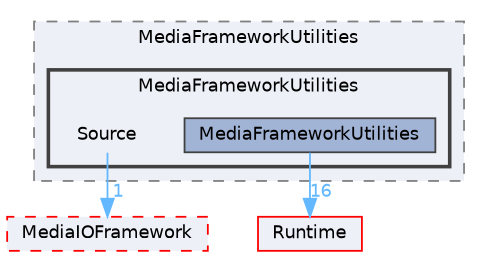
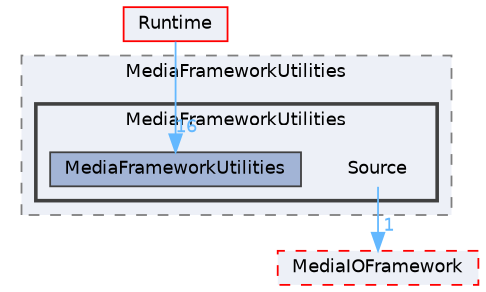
(310, 176) -> (176, 88)
